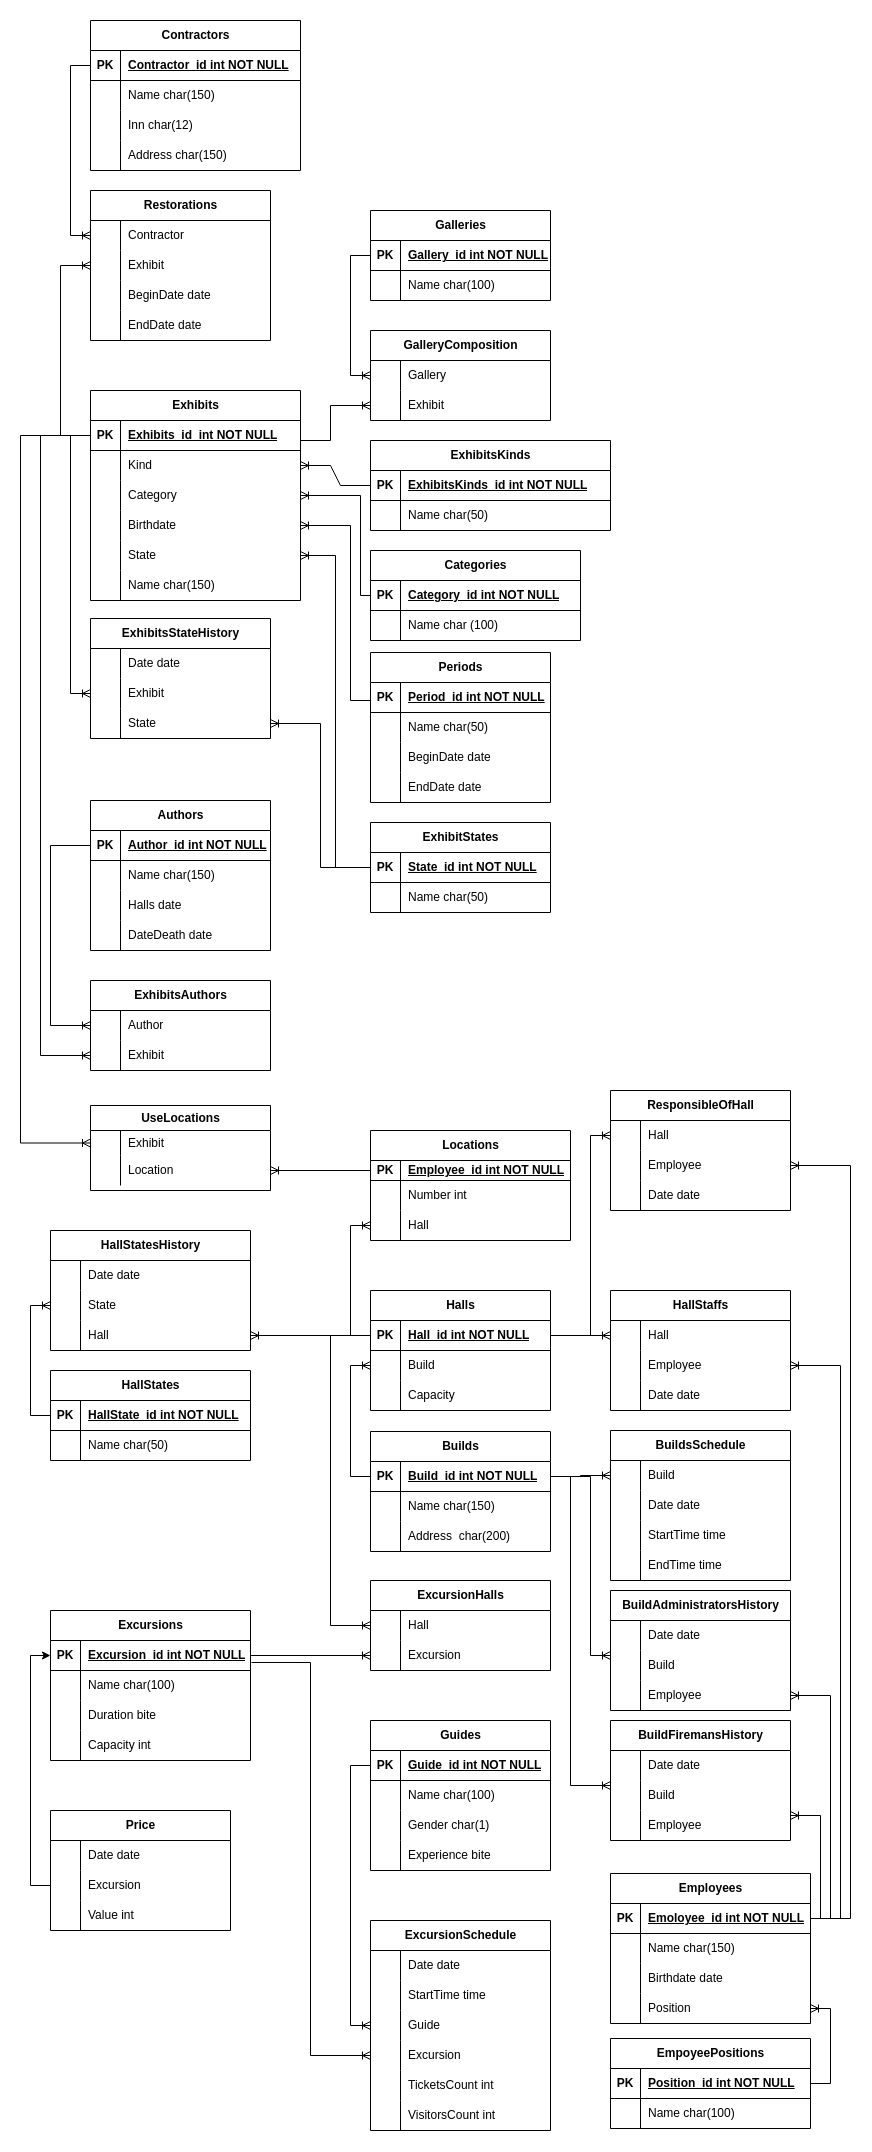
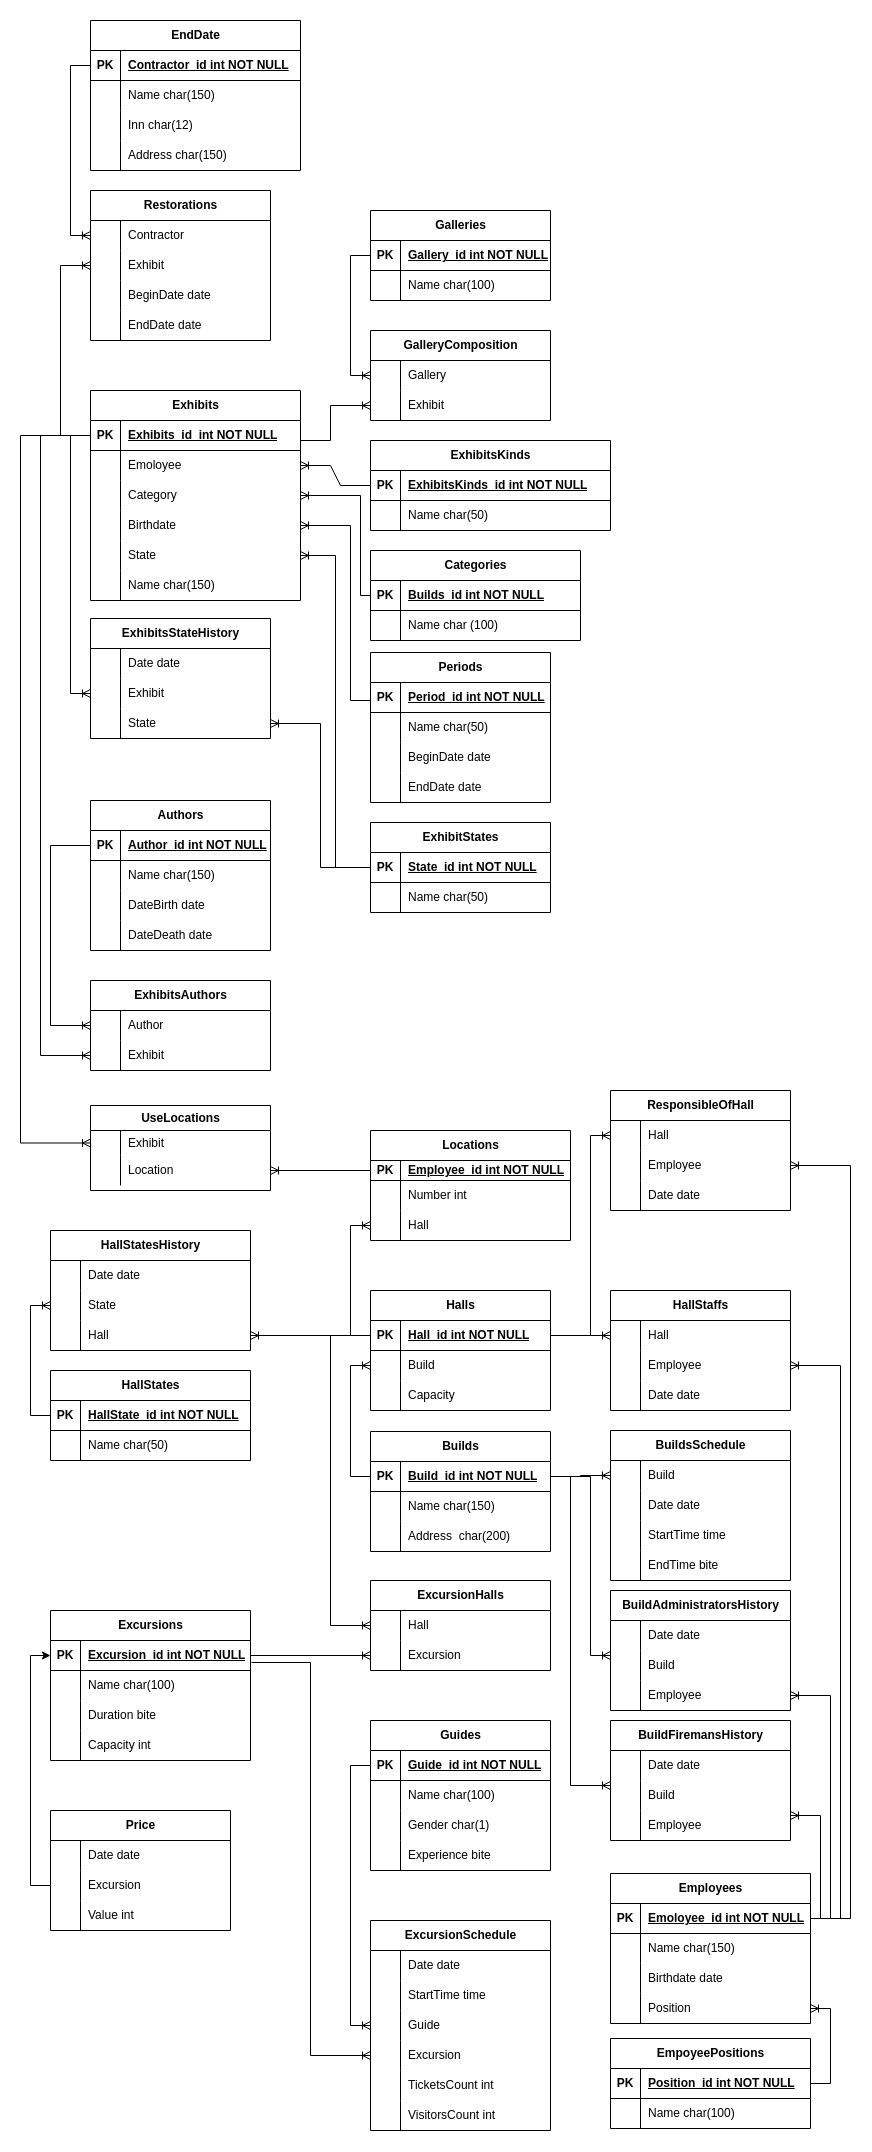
(196, 36) -> (196, 36)
(140, 466) -> (154, 466)
(481, 596) -> (472, 596)
(157, 906) -> (172, 906)
(684, 1566) -> (684, 1566)
